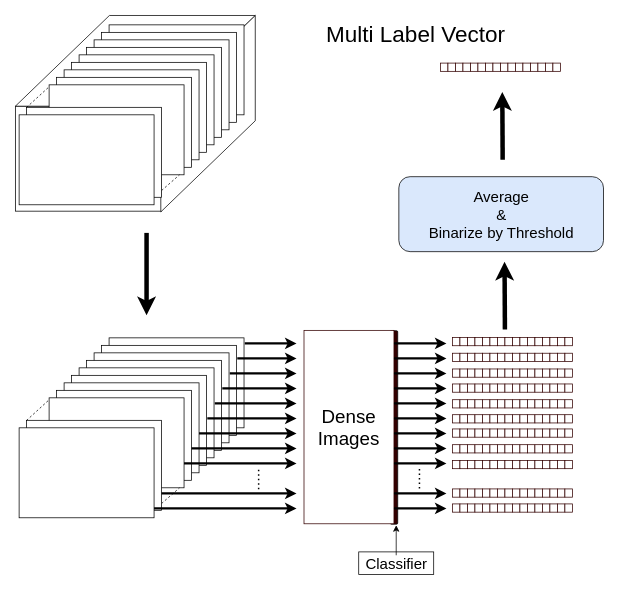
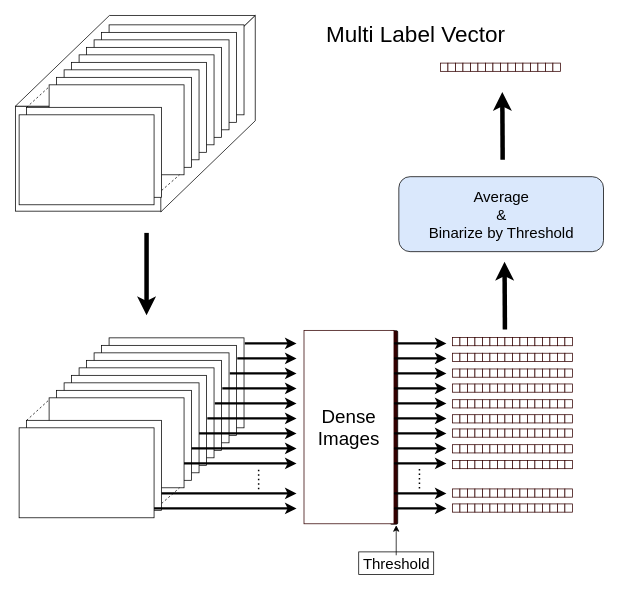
(397, 564) -> (397, 564)
